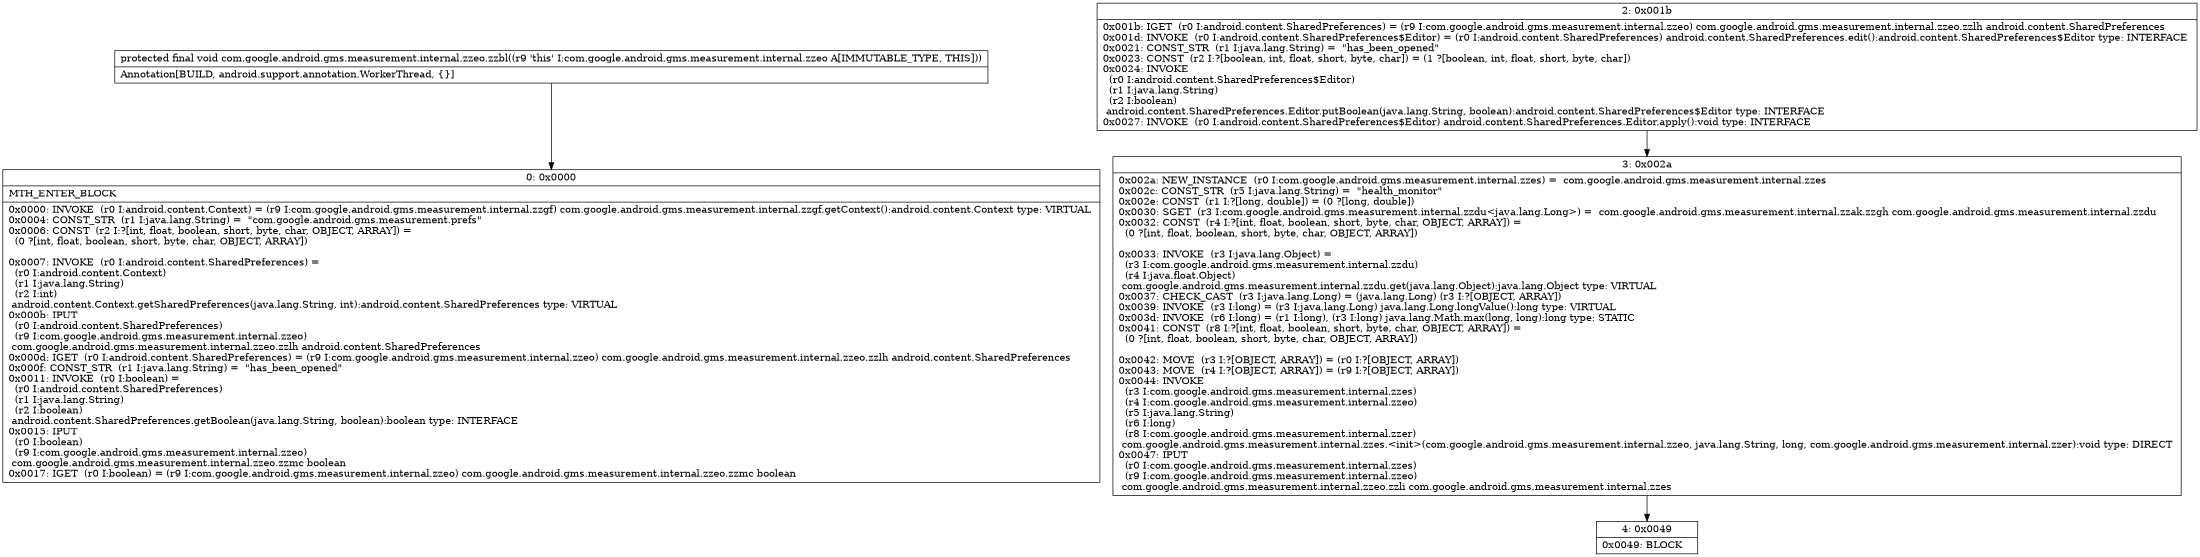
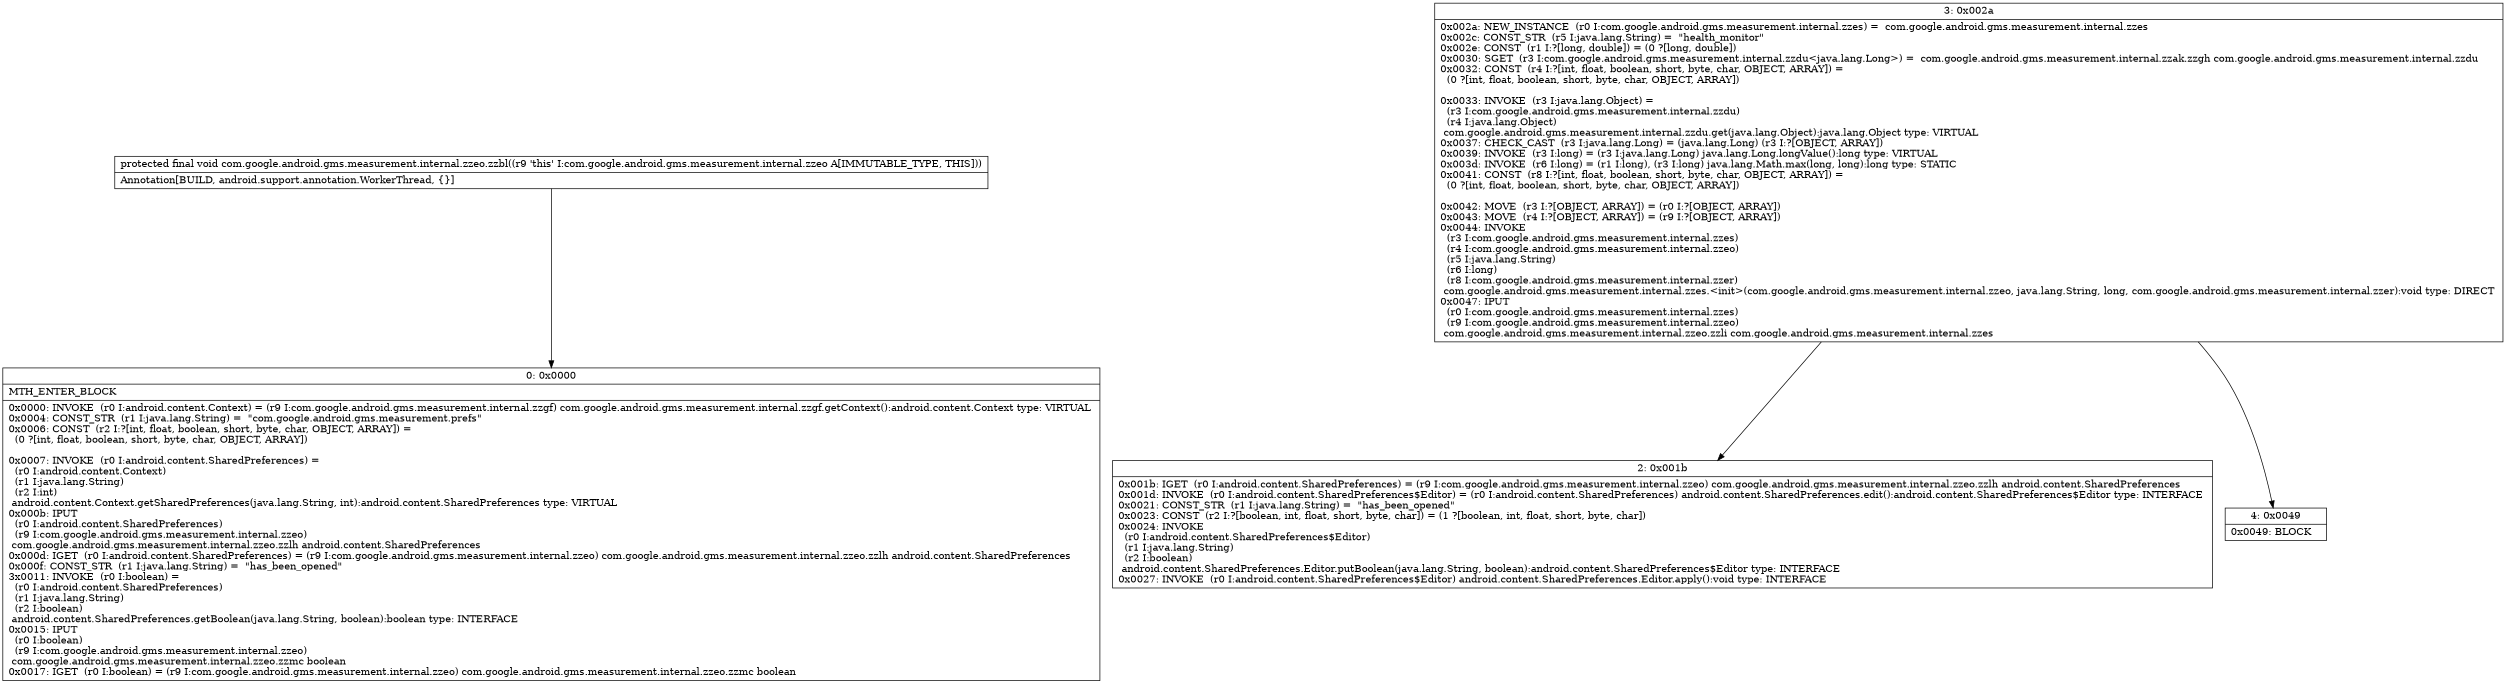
(1647, 140) -> (1772, 399)
(1177, 276) -> (1499, 122)
(96, 379) -> (96, 577)
